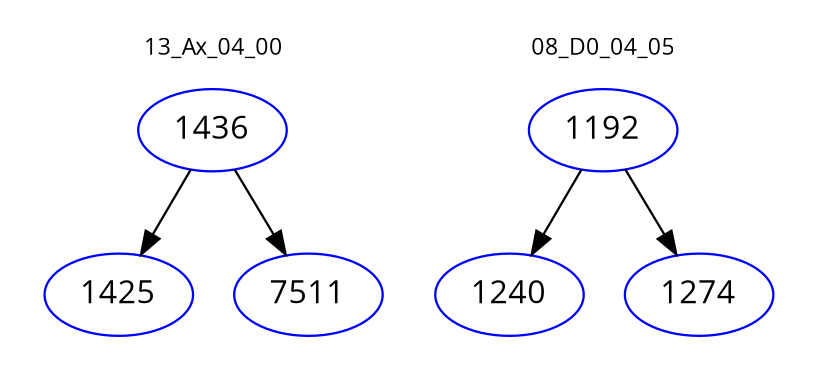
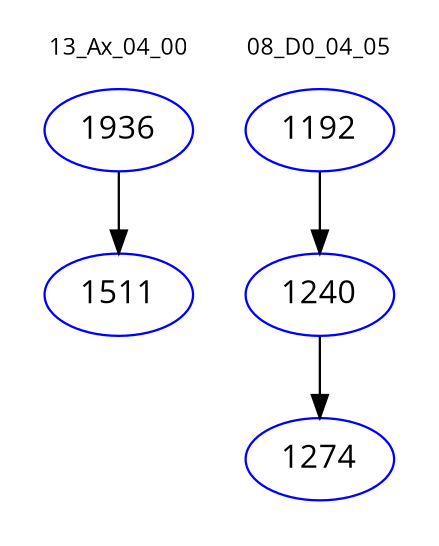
(212, 130) -> (119, 130)
(645, 202) -> (320, 366)
(119, 295) -> none
(308, 295) -> (119, 295)
